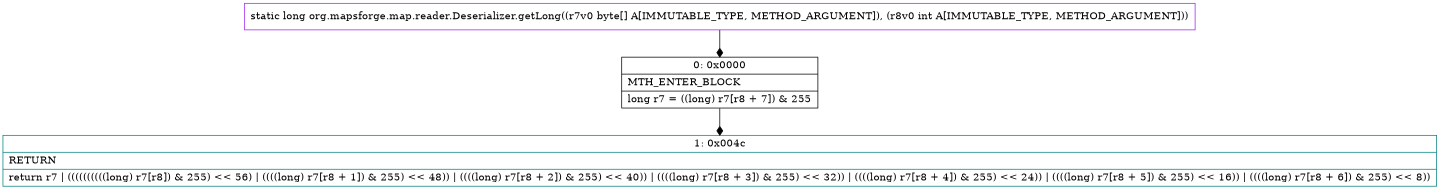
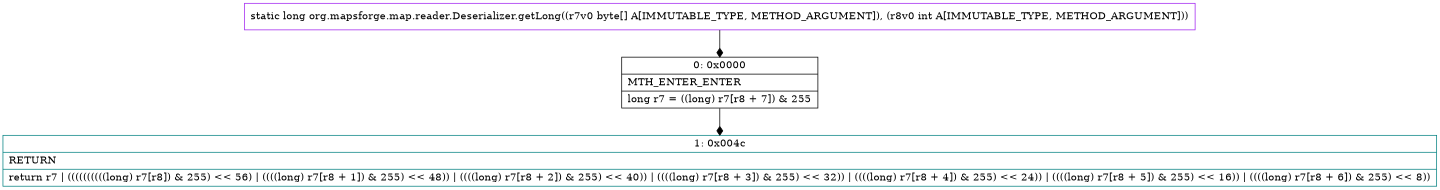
(684, 82) -> (684, 82)
